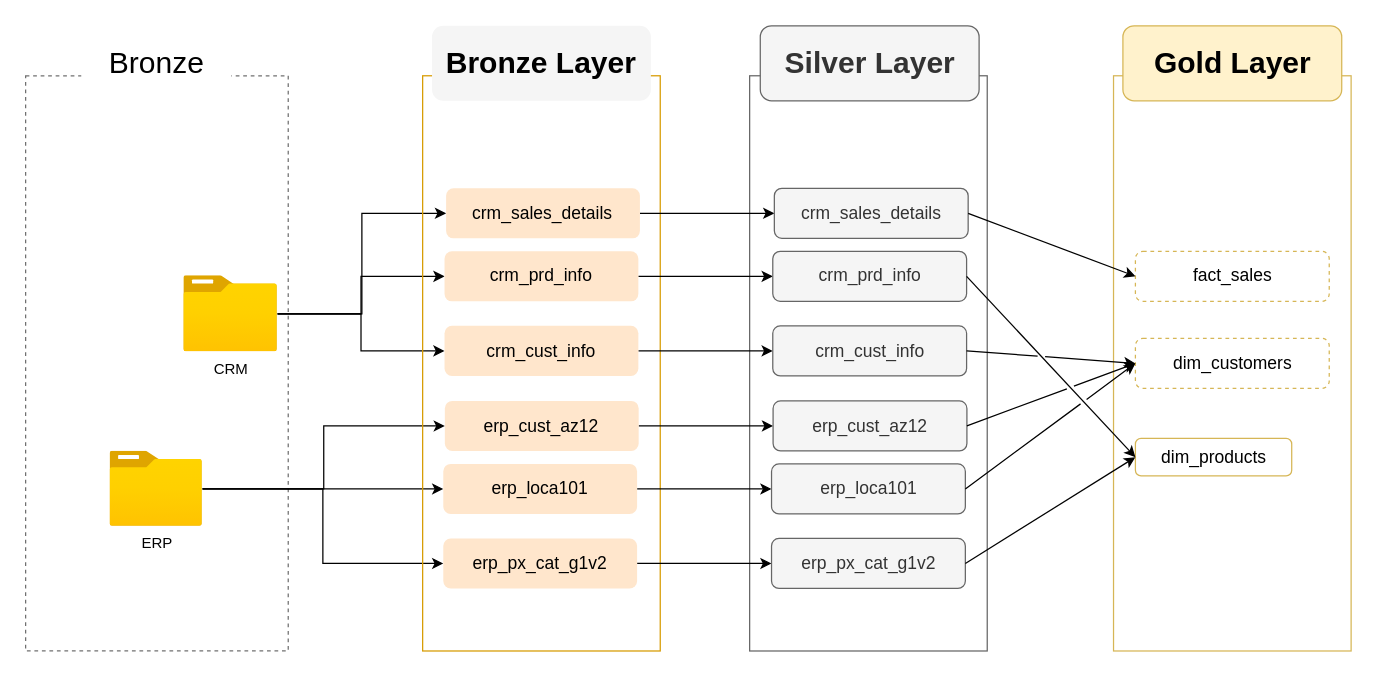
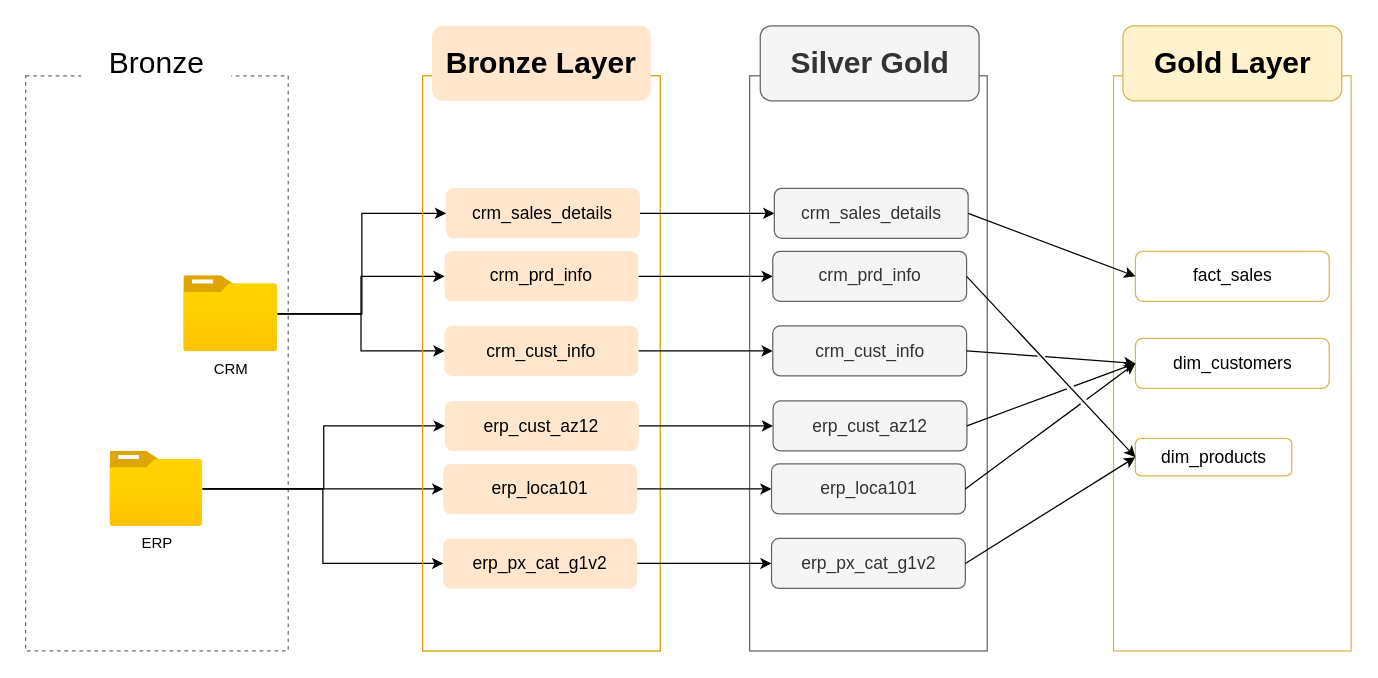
(541, 63) -> (541, 63)
(870, 63) -> (870, 63)
(1232, 276) -> (1232, 276)
(1232, 363) -> (1232, 363)
